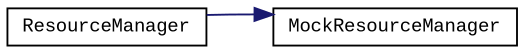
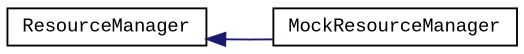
(231, 15) -> (249, 40)
